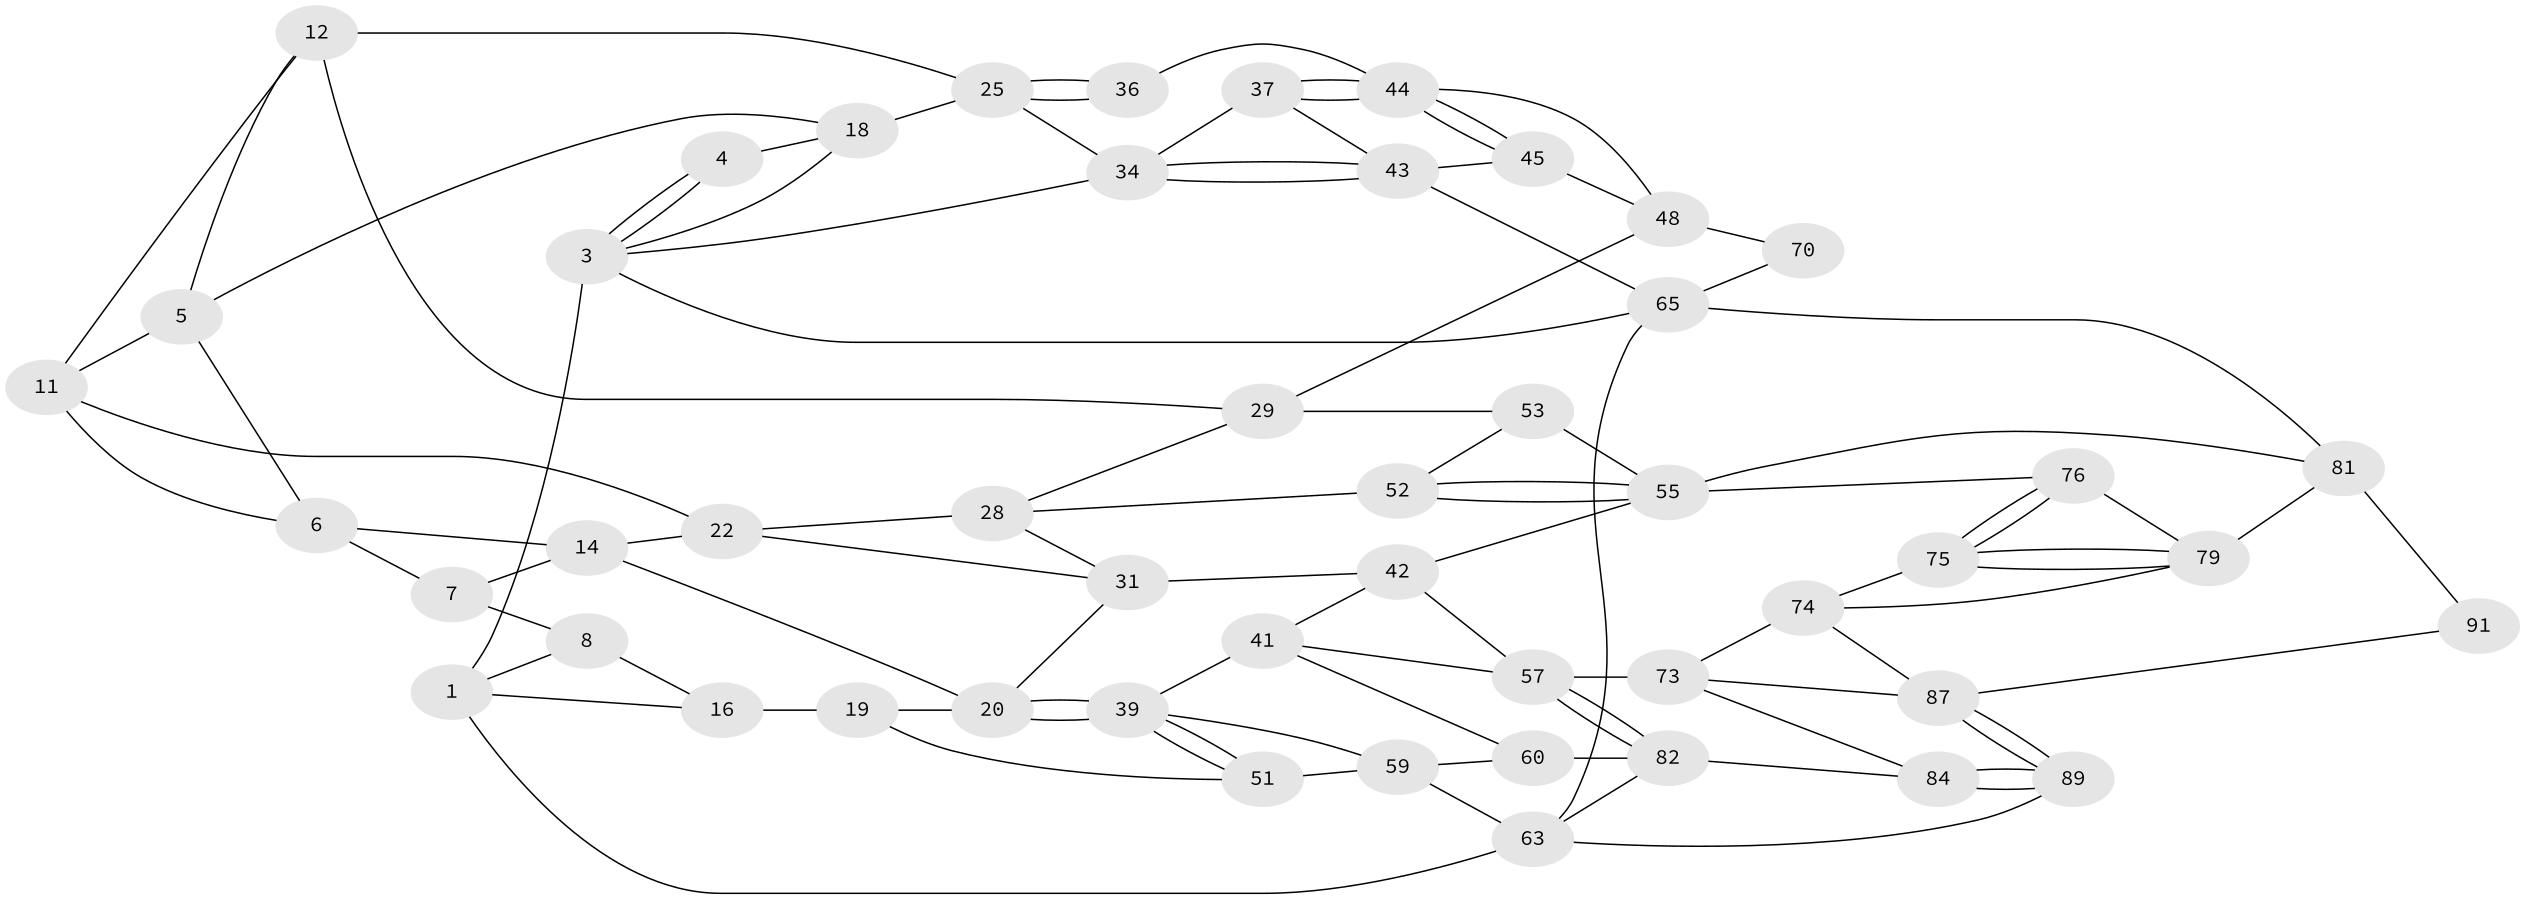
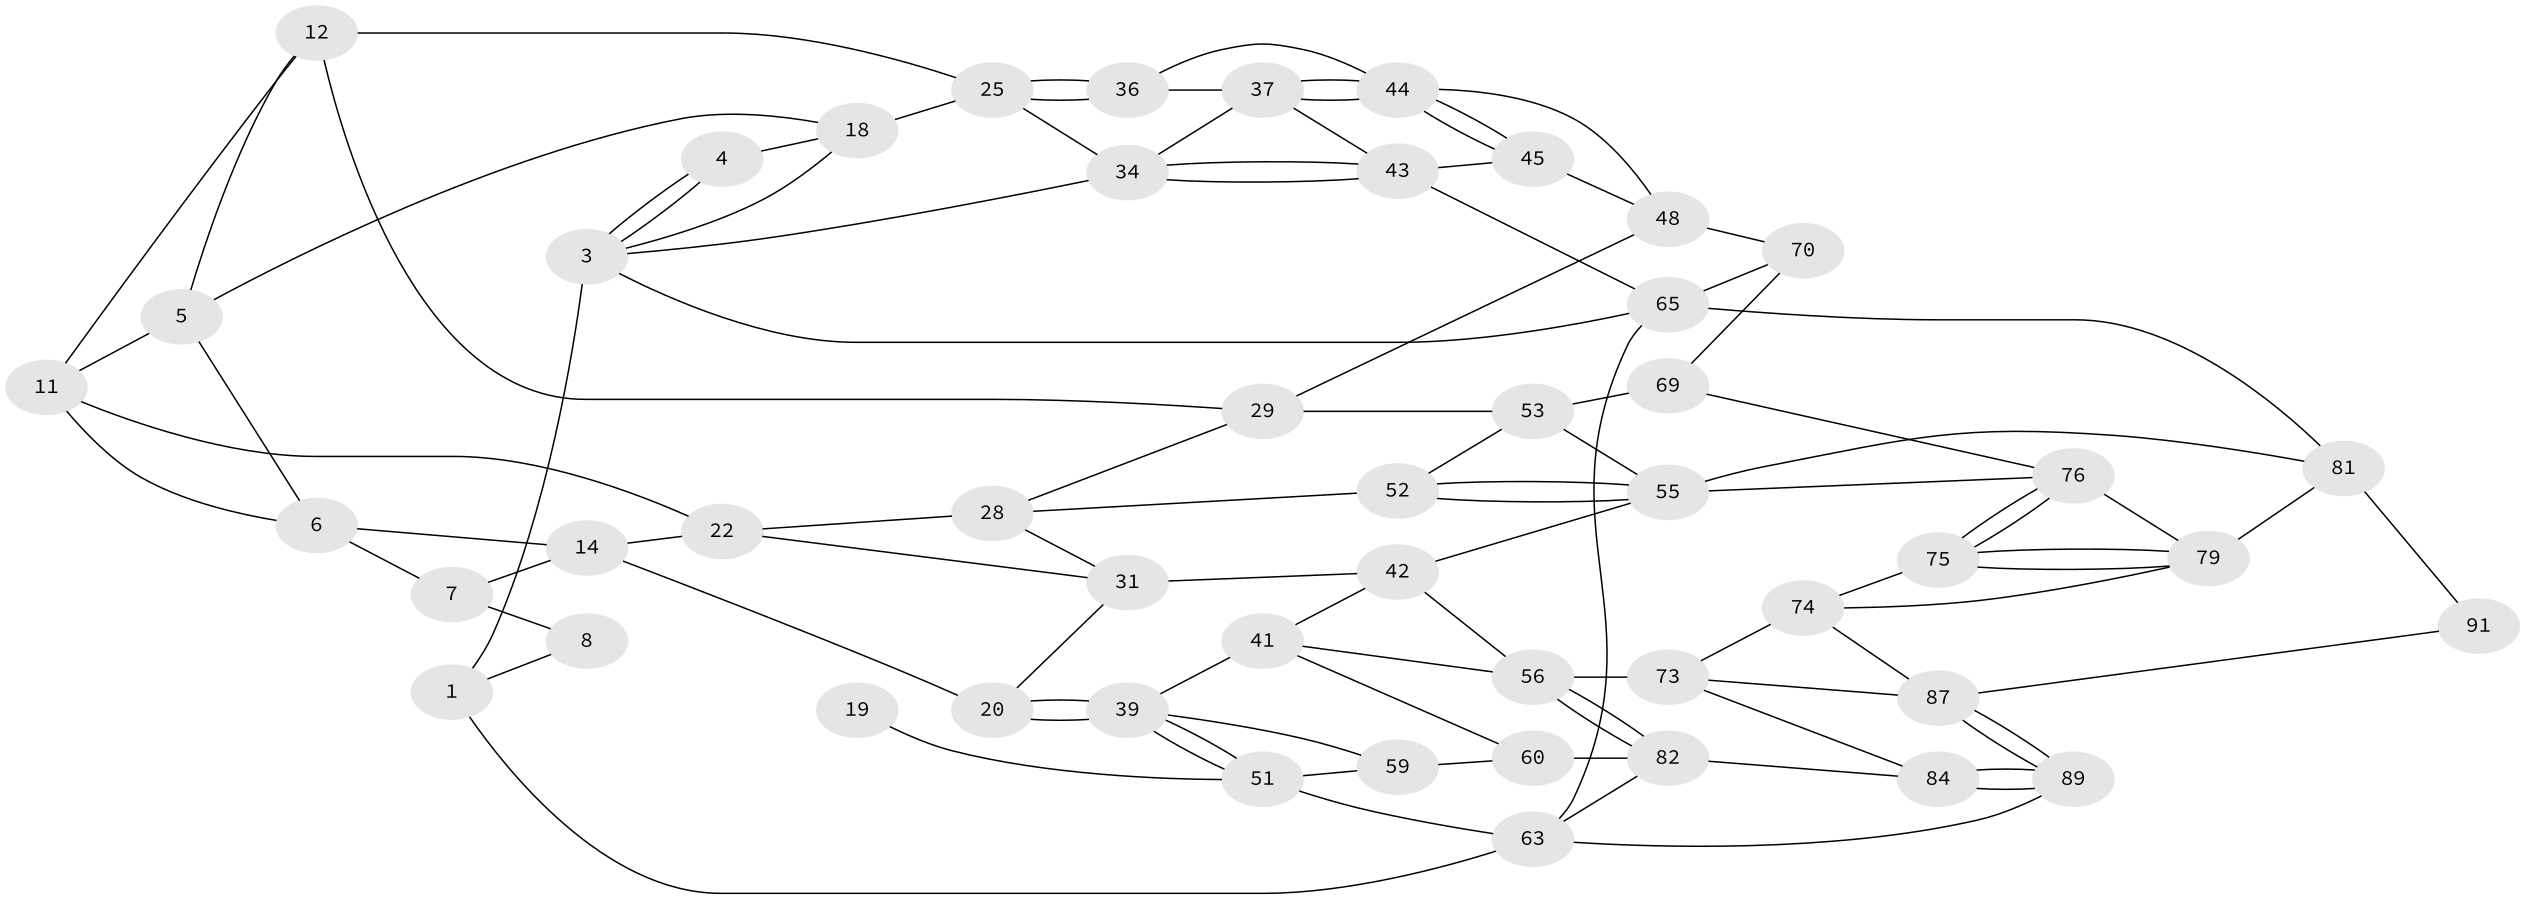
none -> (1195, 90)
none -> (1668, 386)
(1533, 677) -> (1533, 677)
(722, 710) -> none
(925, 710) -> none
(1465, 803) -> (1395, 816)
